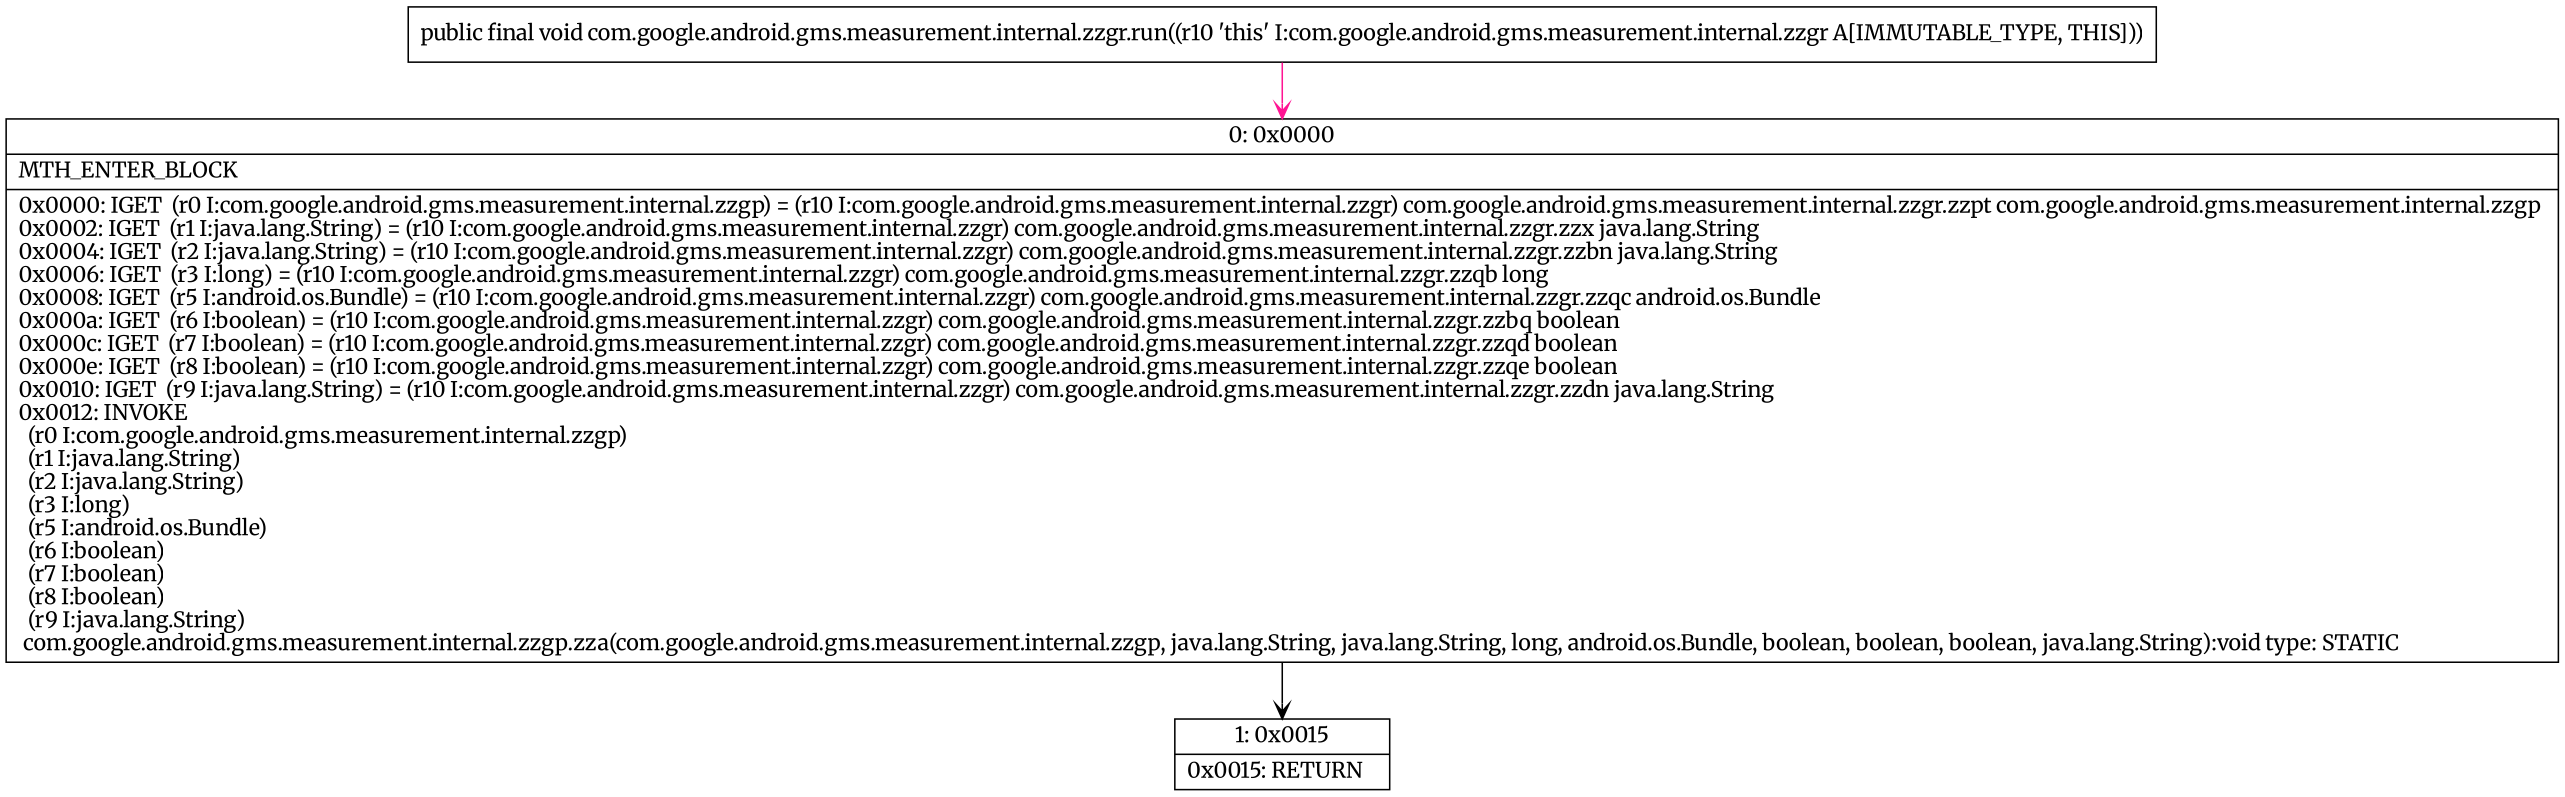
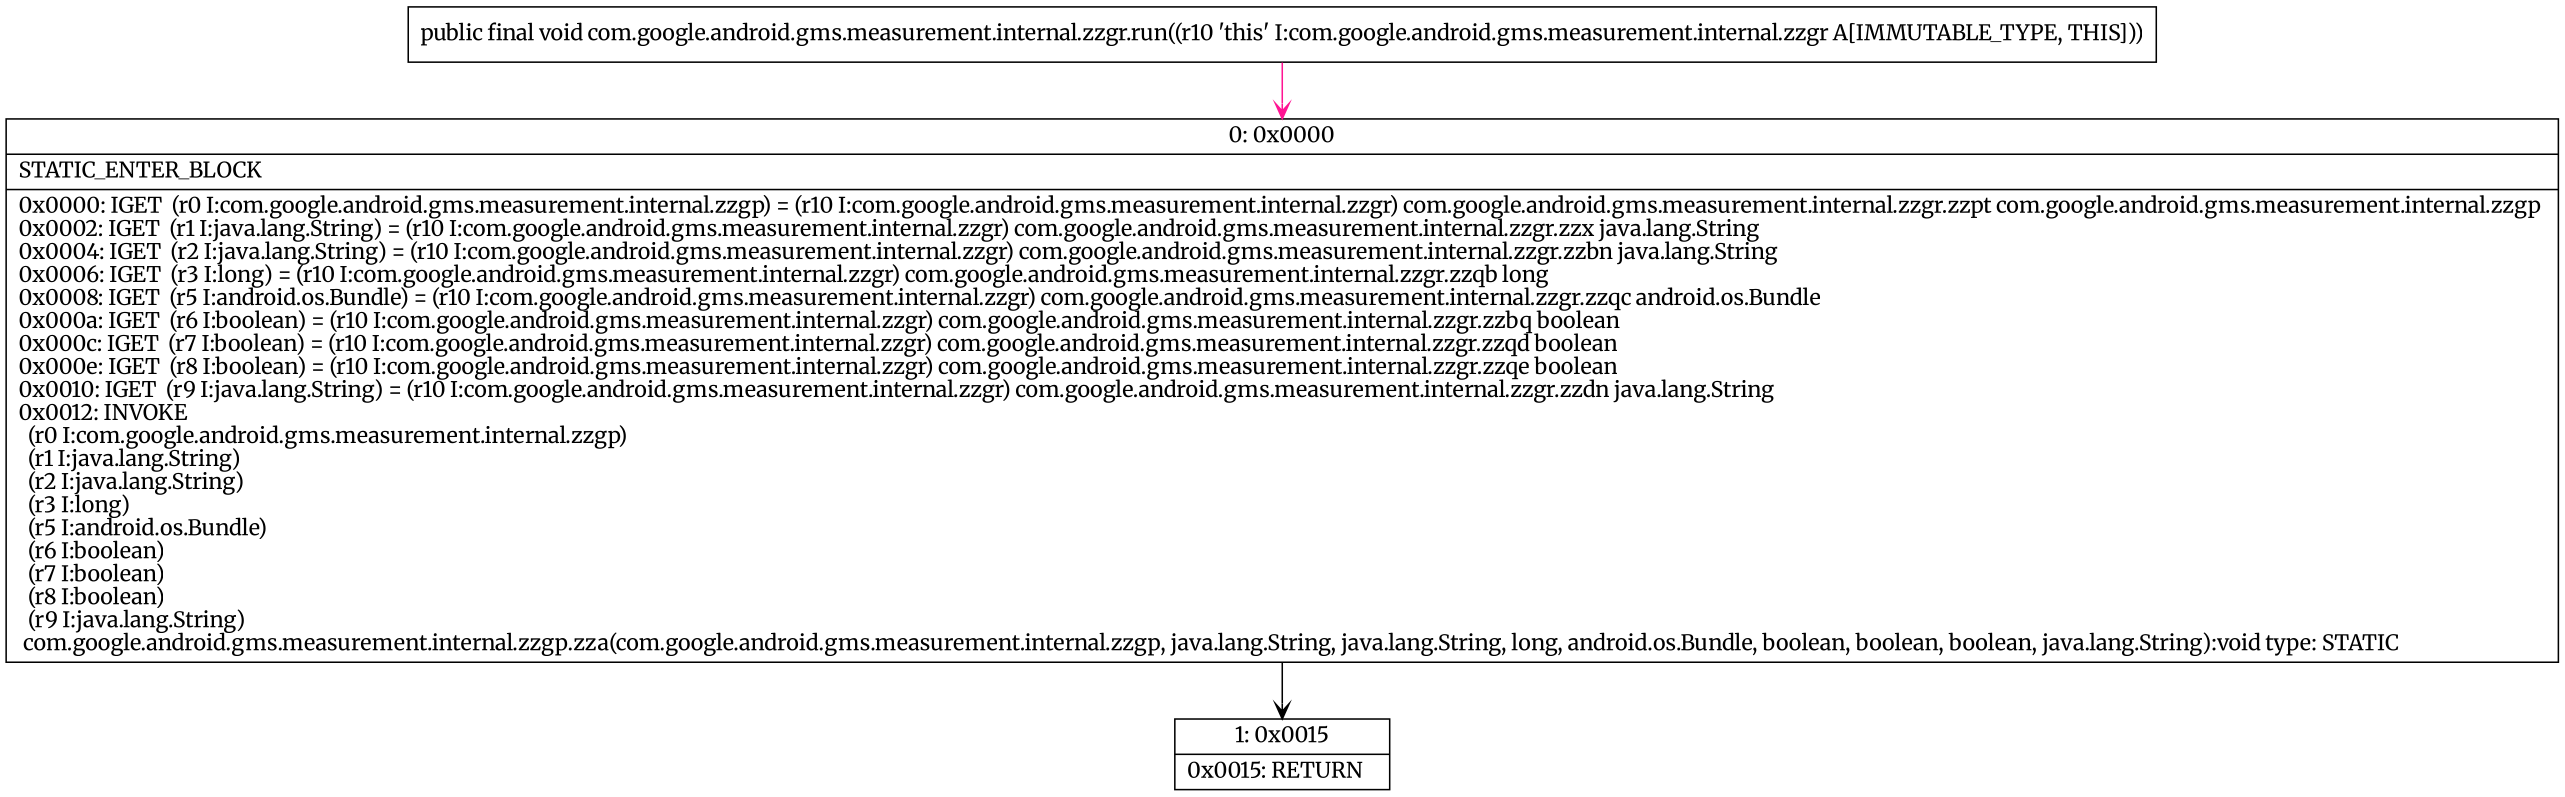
(128, 171) -> (140, 171)
